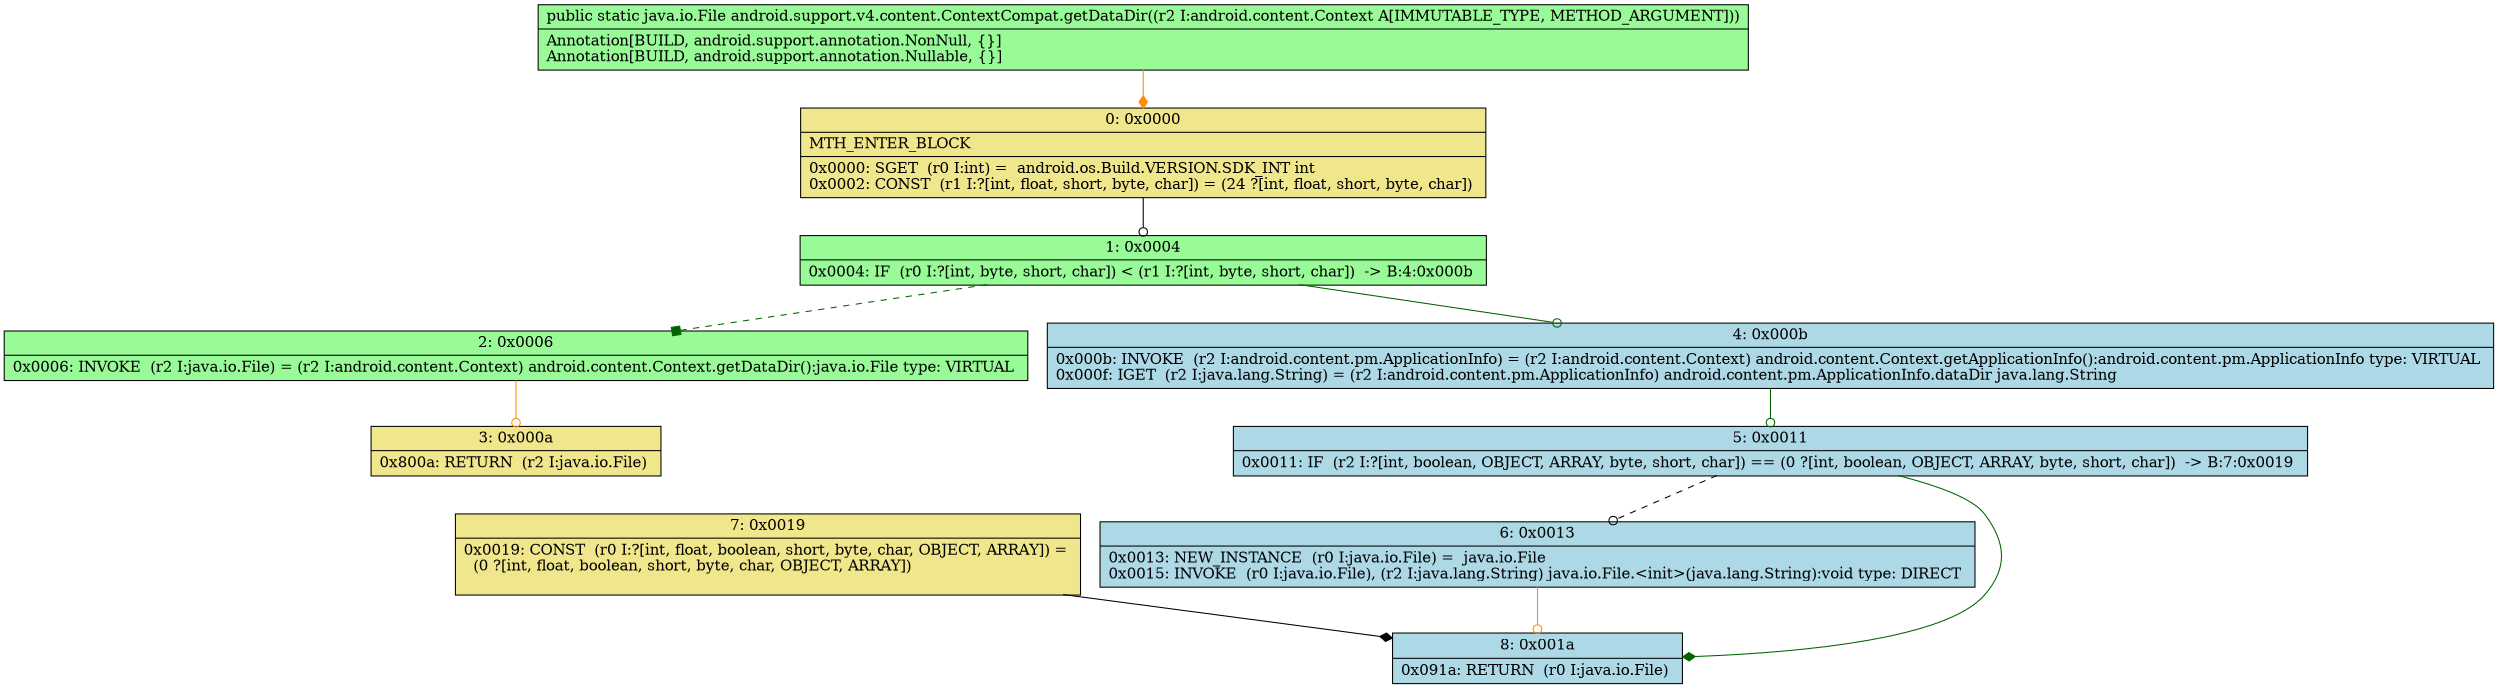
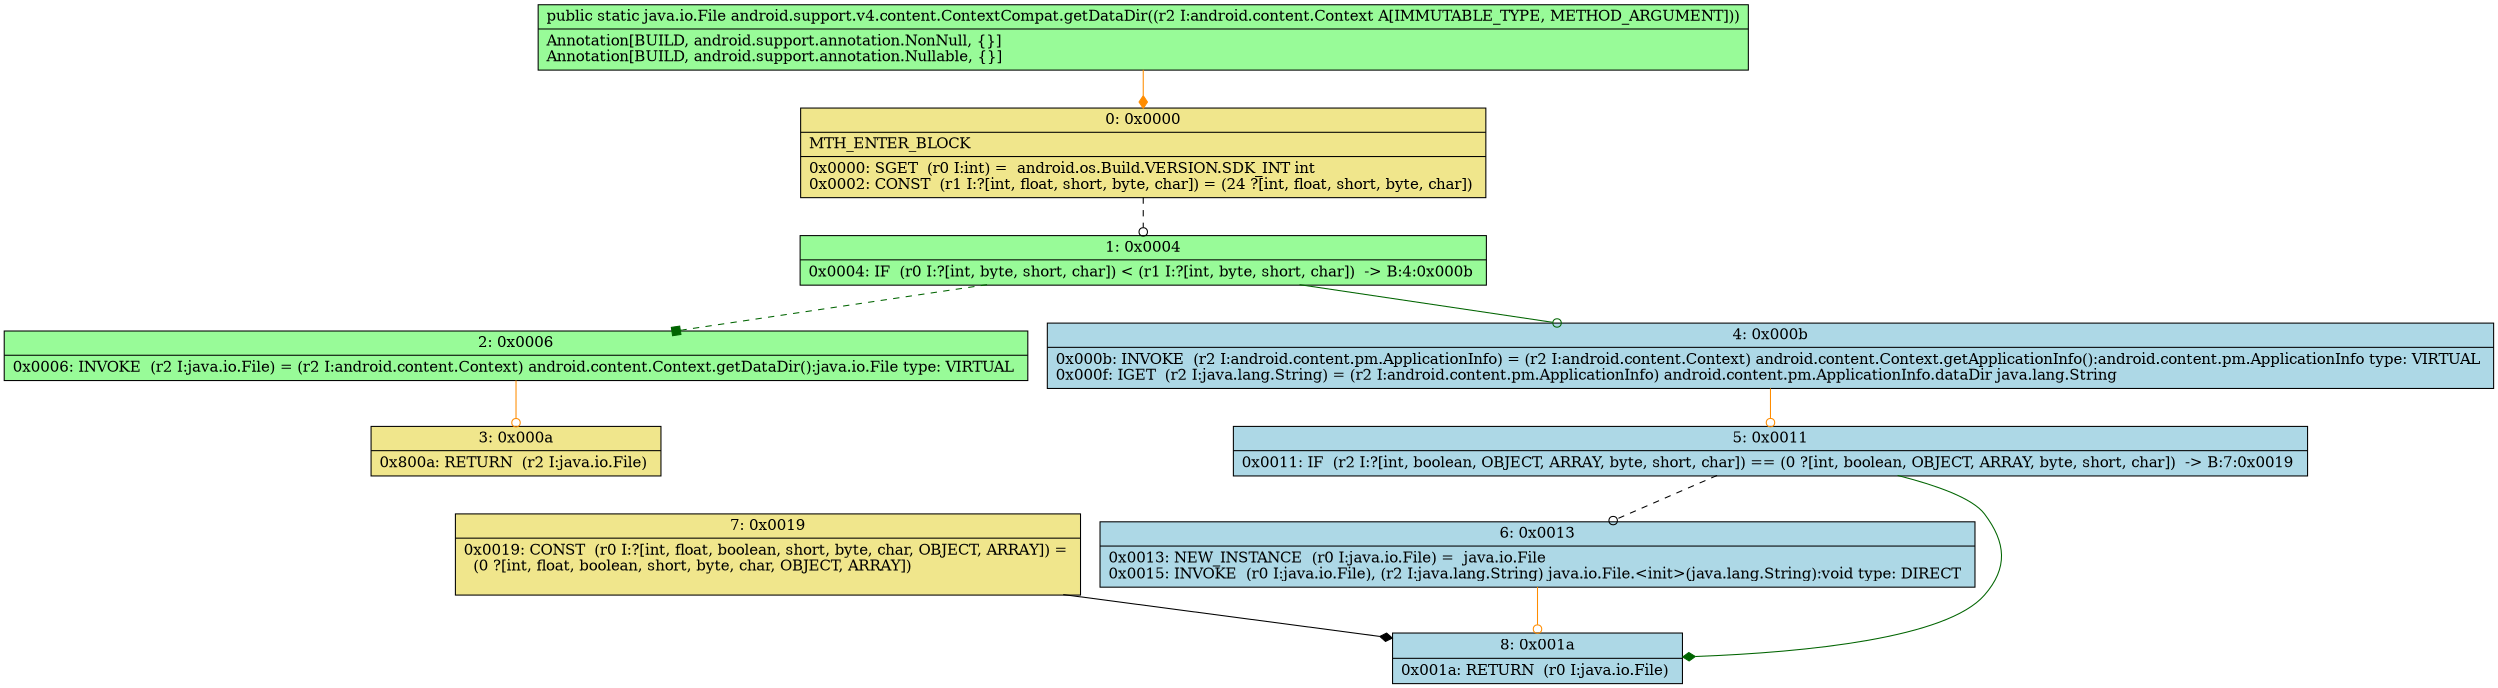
(1143, 212) -> (1143, 212)
(1770, 403) -> (1770, 403)
(1538, 670) -> (1538, 670)
